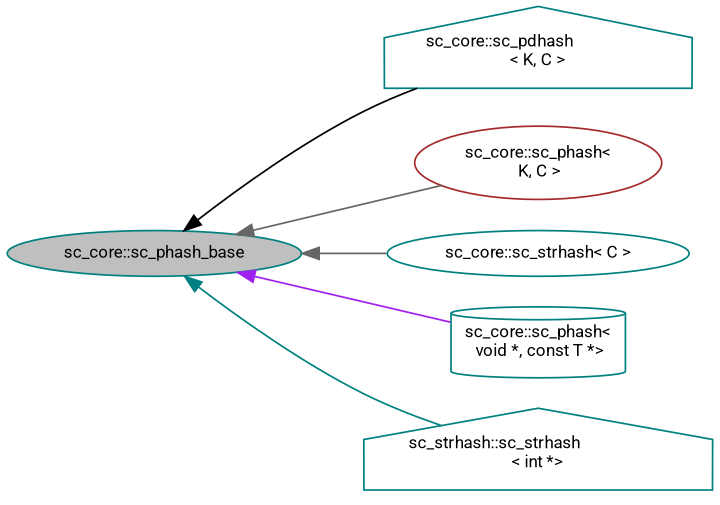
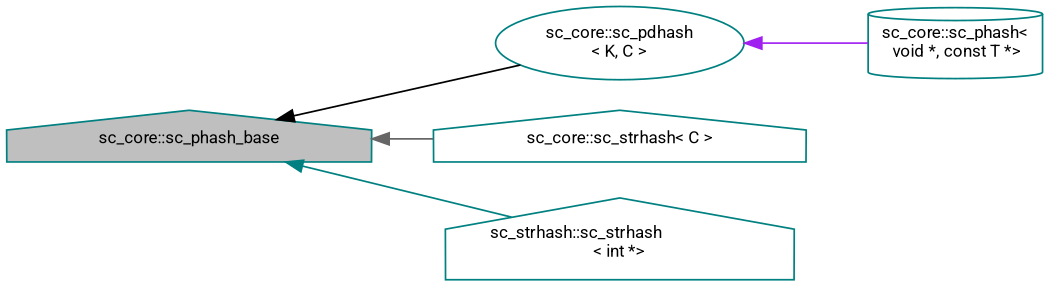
(538, 52) -> (620, 43)
(538, 163) -> none
(154, 253) -> (189, 139)
(538, 253) -> (620, 139)
(352, 299) -> (815, 43)
